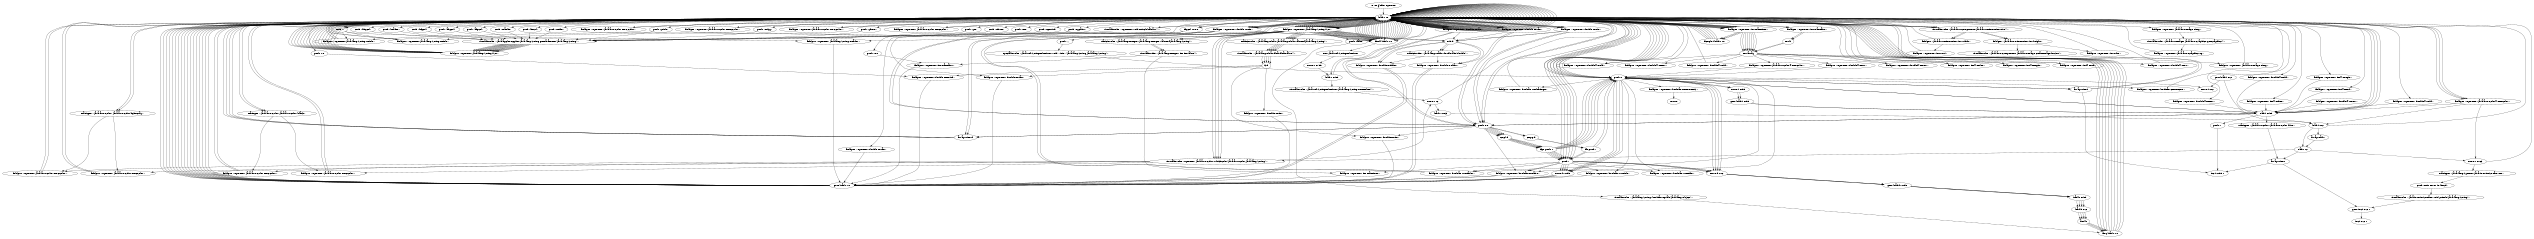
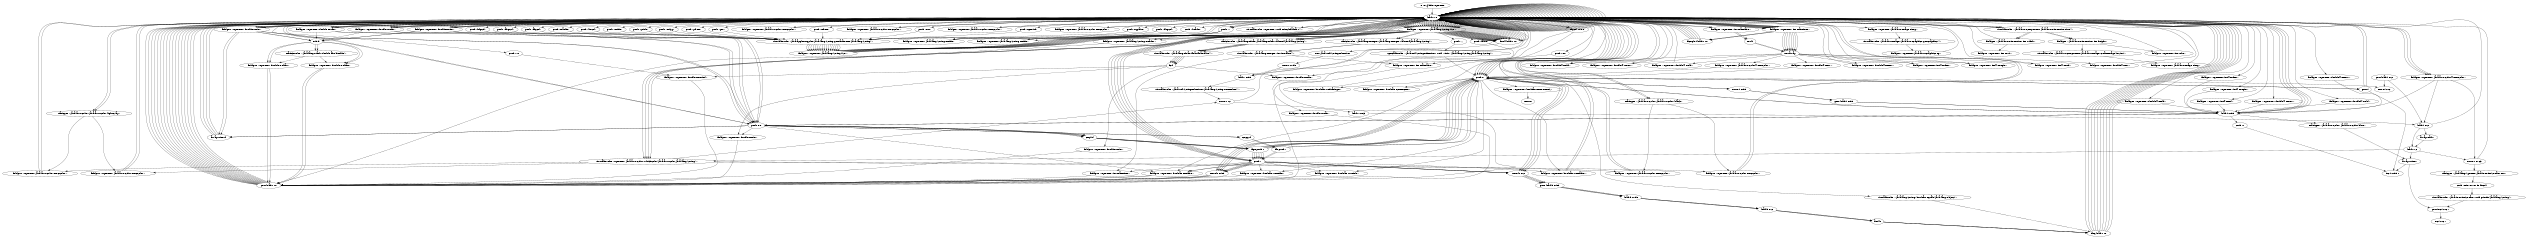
none -> (1890, 20)
(2081, 90) -> (2365, 90)
none -> (762, 184)
